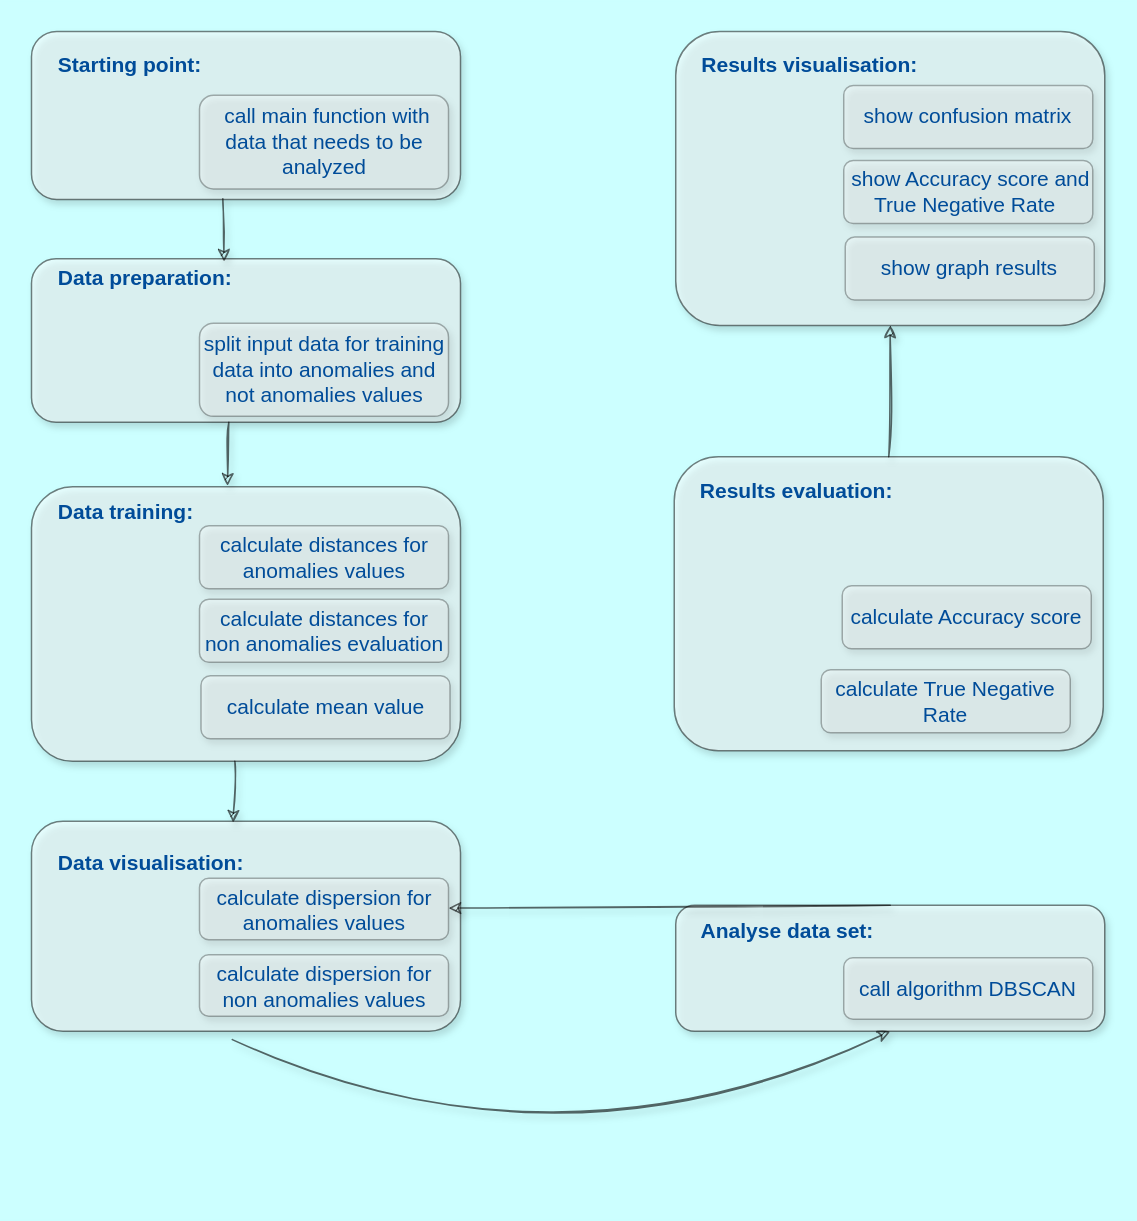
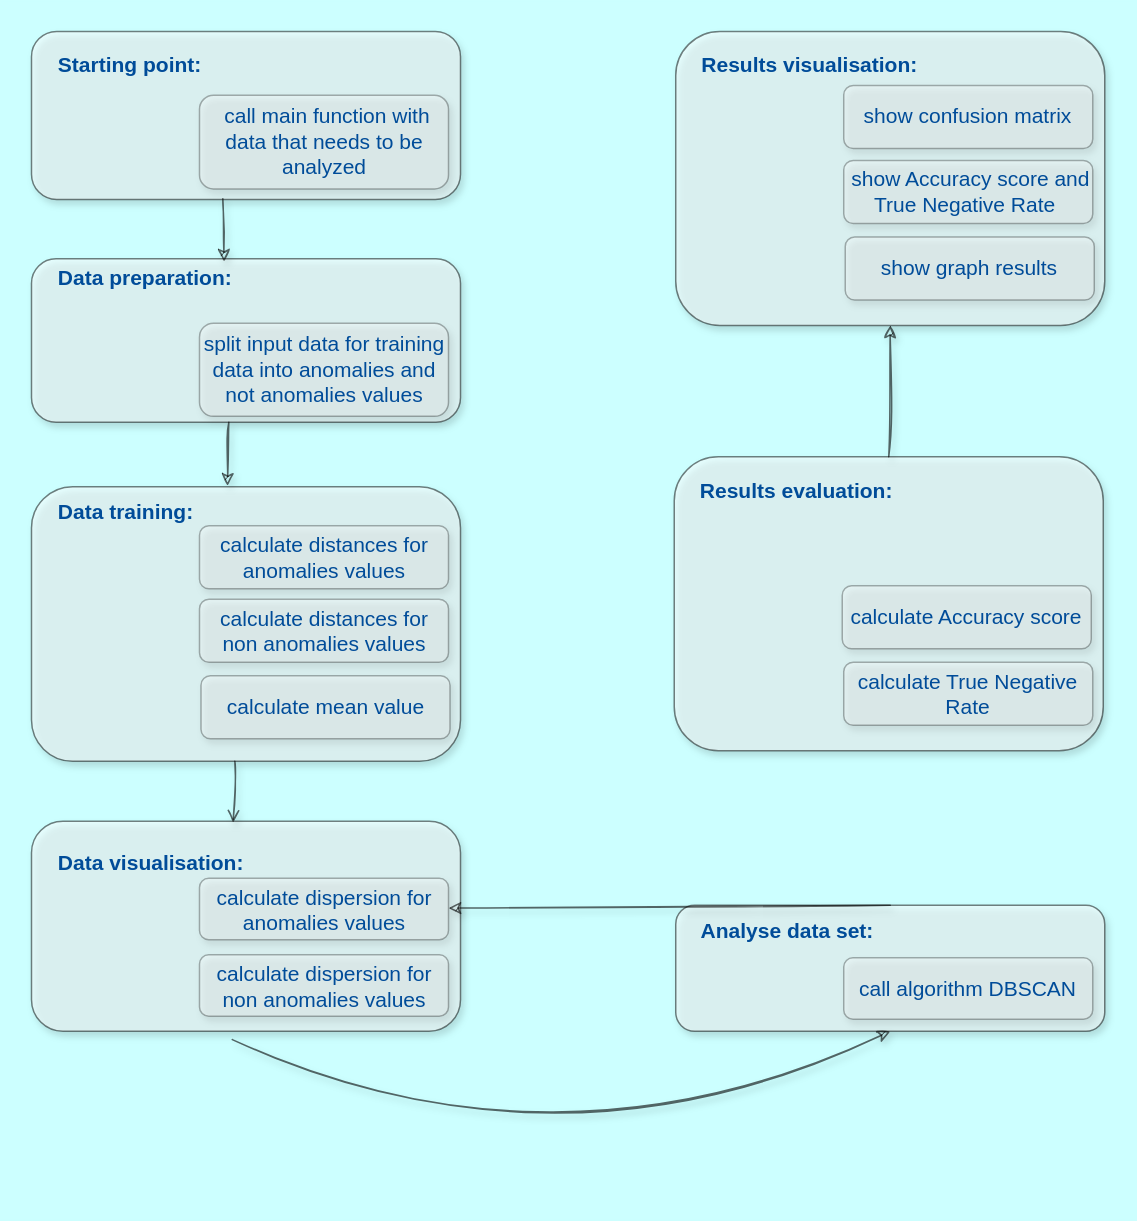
(325, 631) -> (325, 631)
(946, 701) -> (968, 694)
(233, 811) -> (233, 814)
